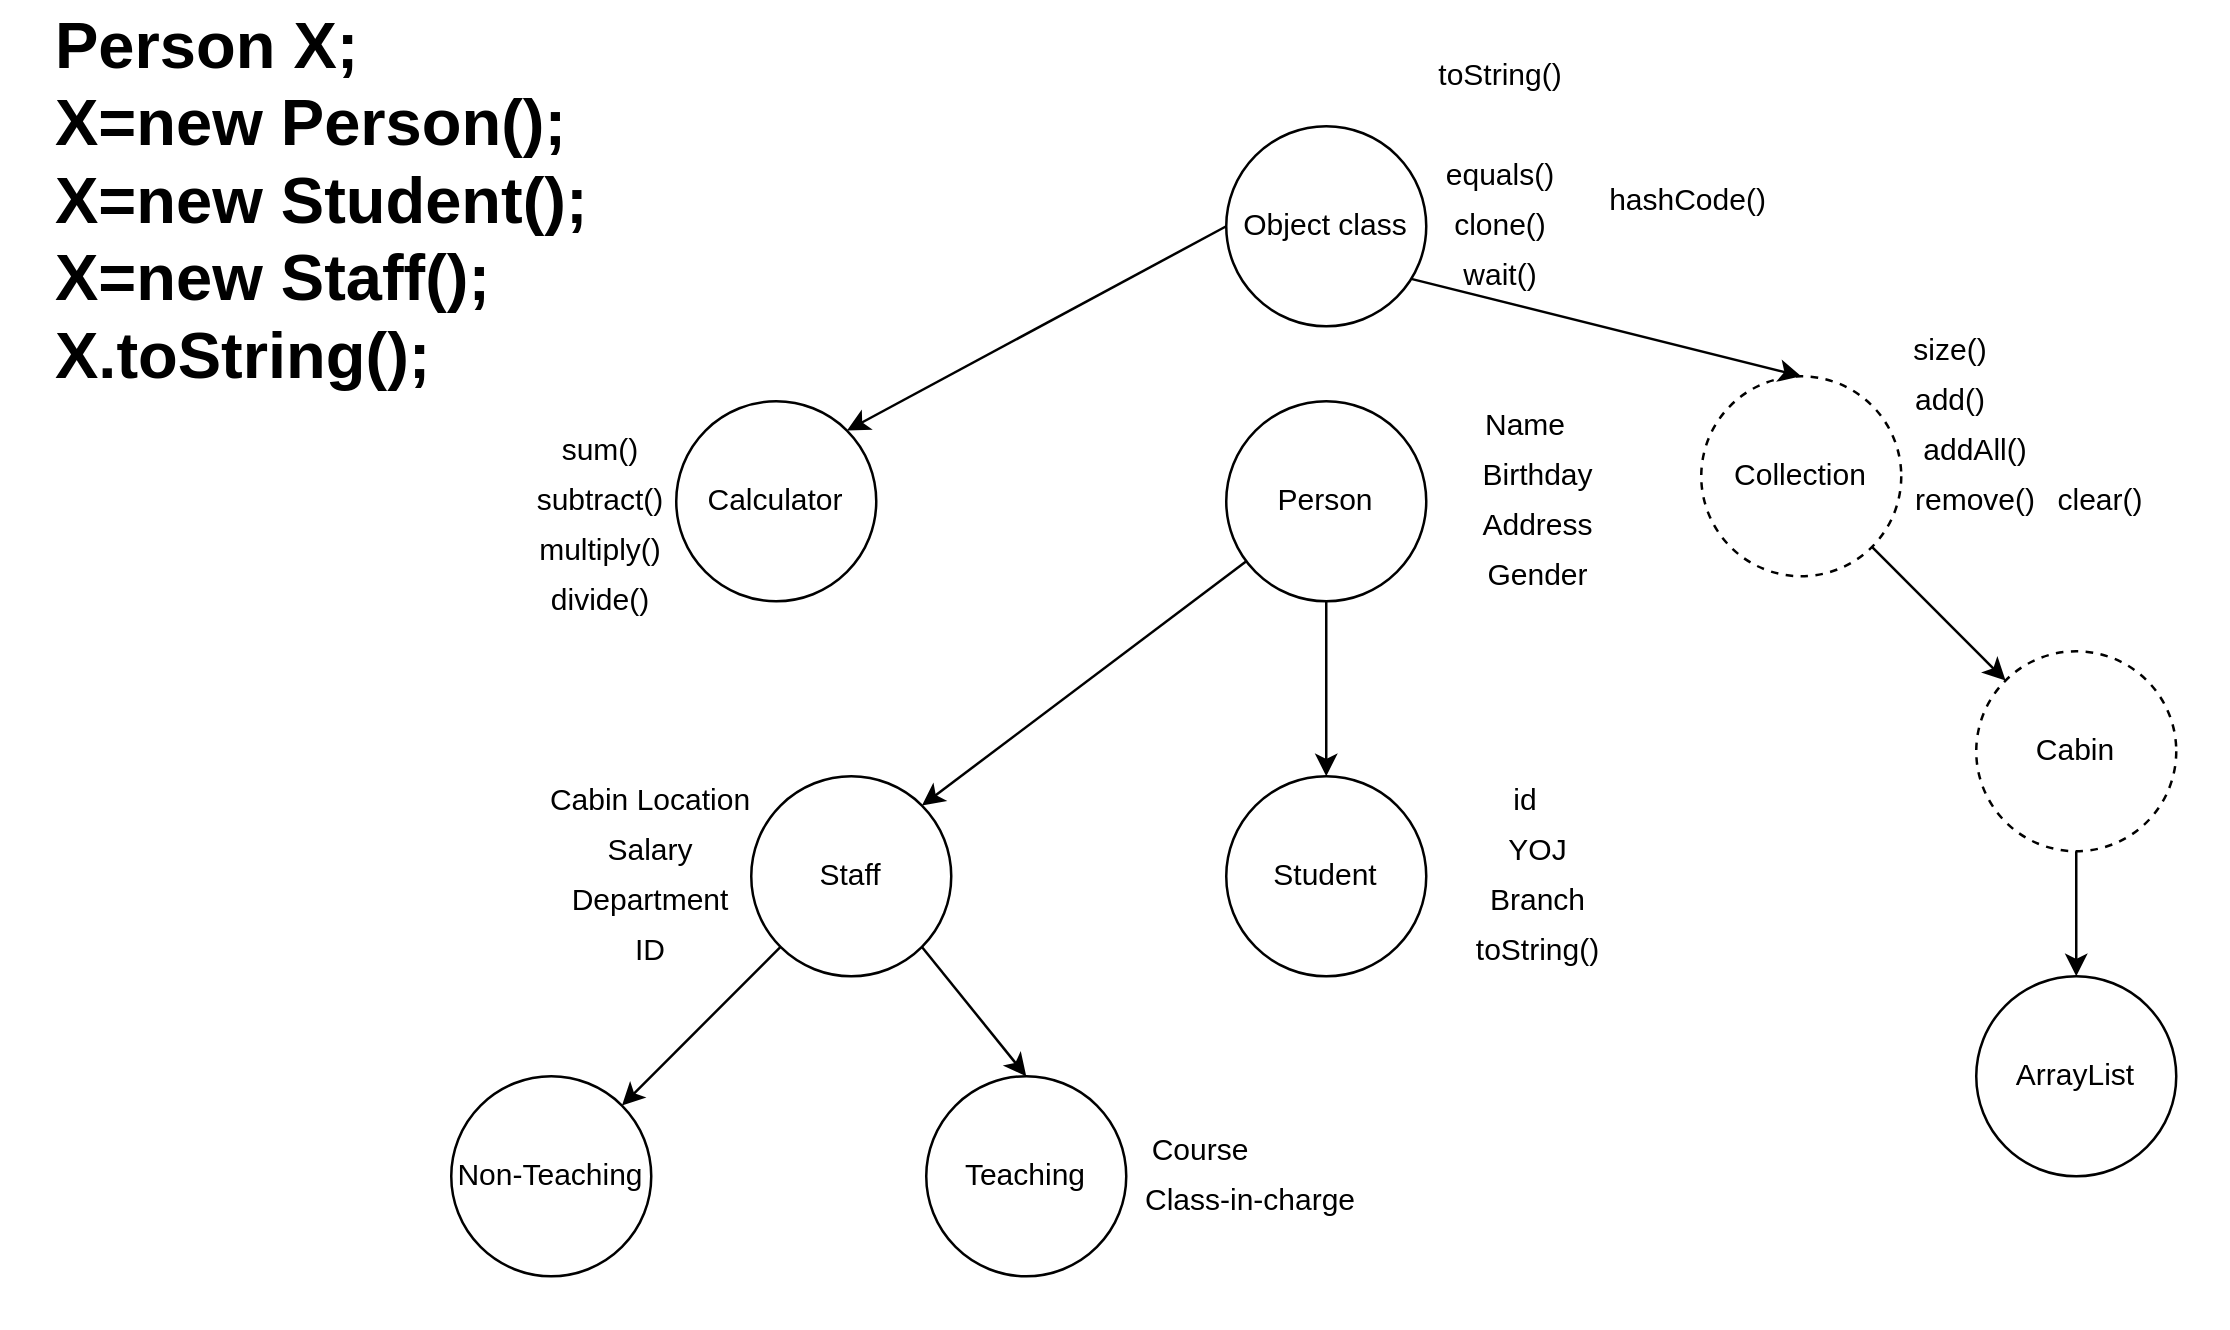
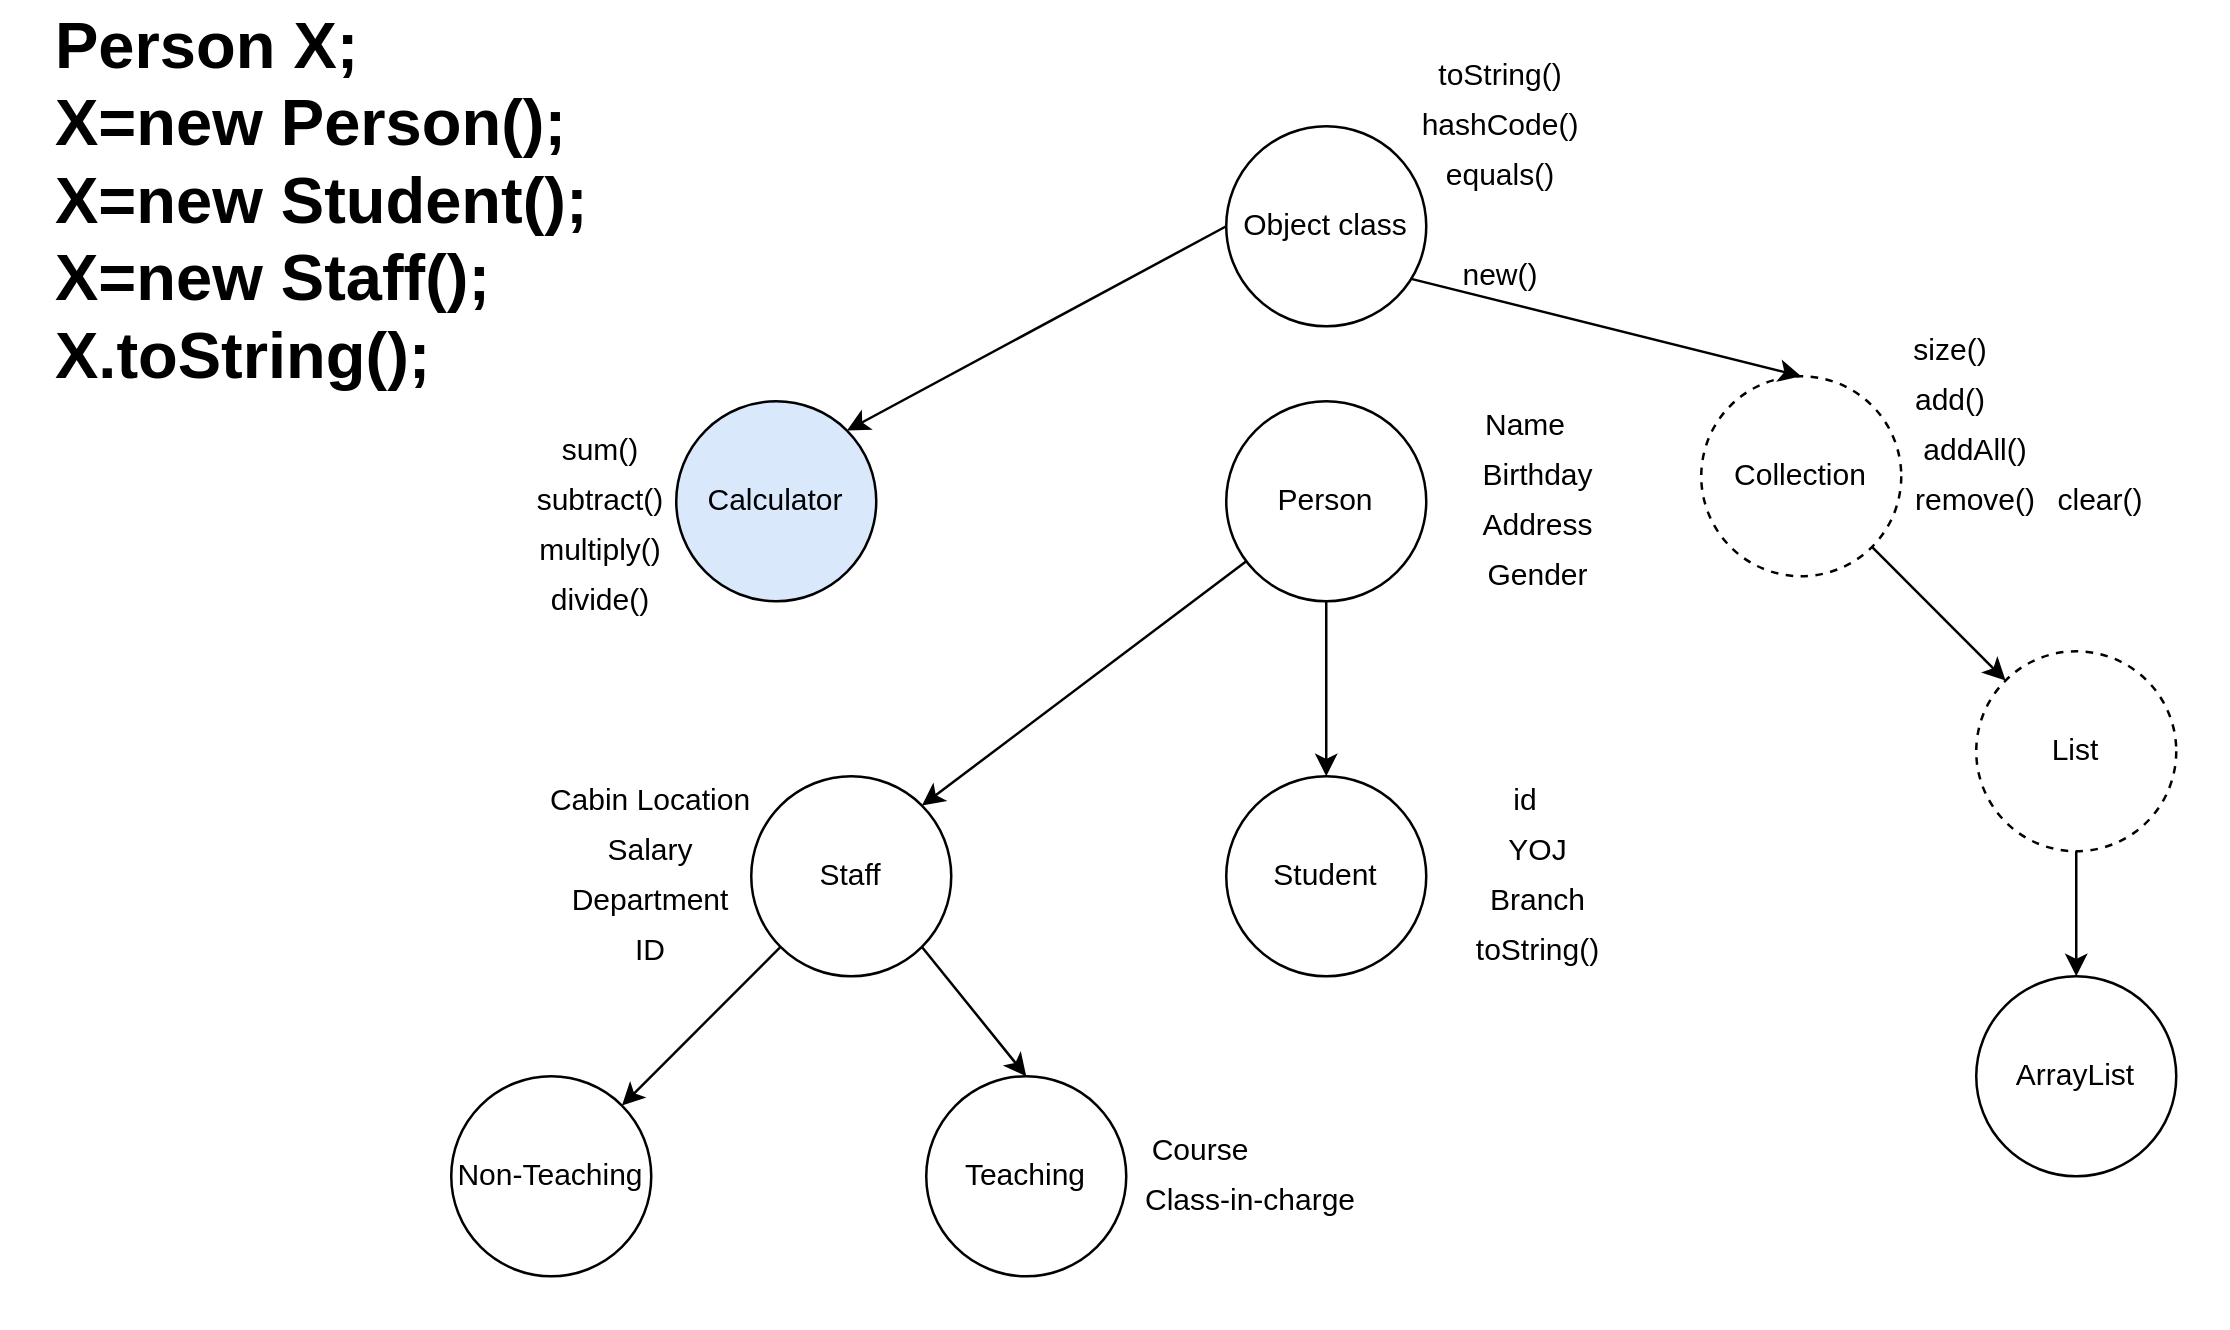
(1689, 201) -> (1501, 126)
(1501, 226) -> none
(1501, 276) -> (1501, 276)
(776, 501) -> (776, 501)
(2076, 751) -> (2076, 751)
